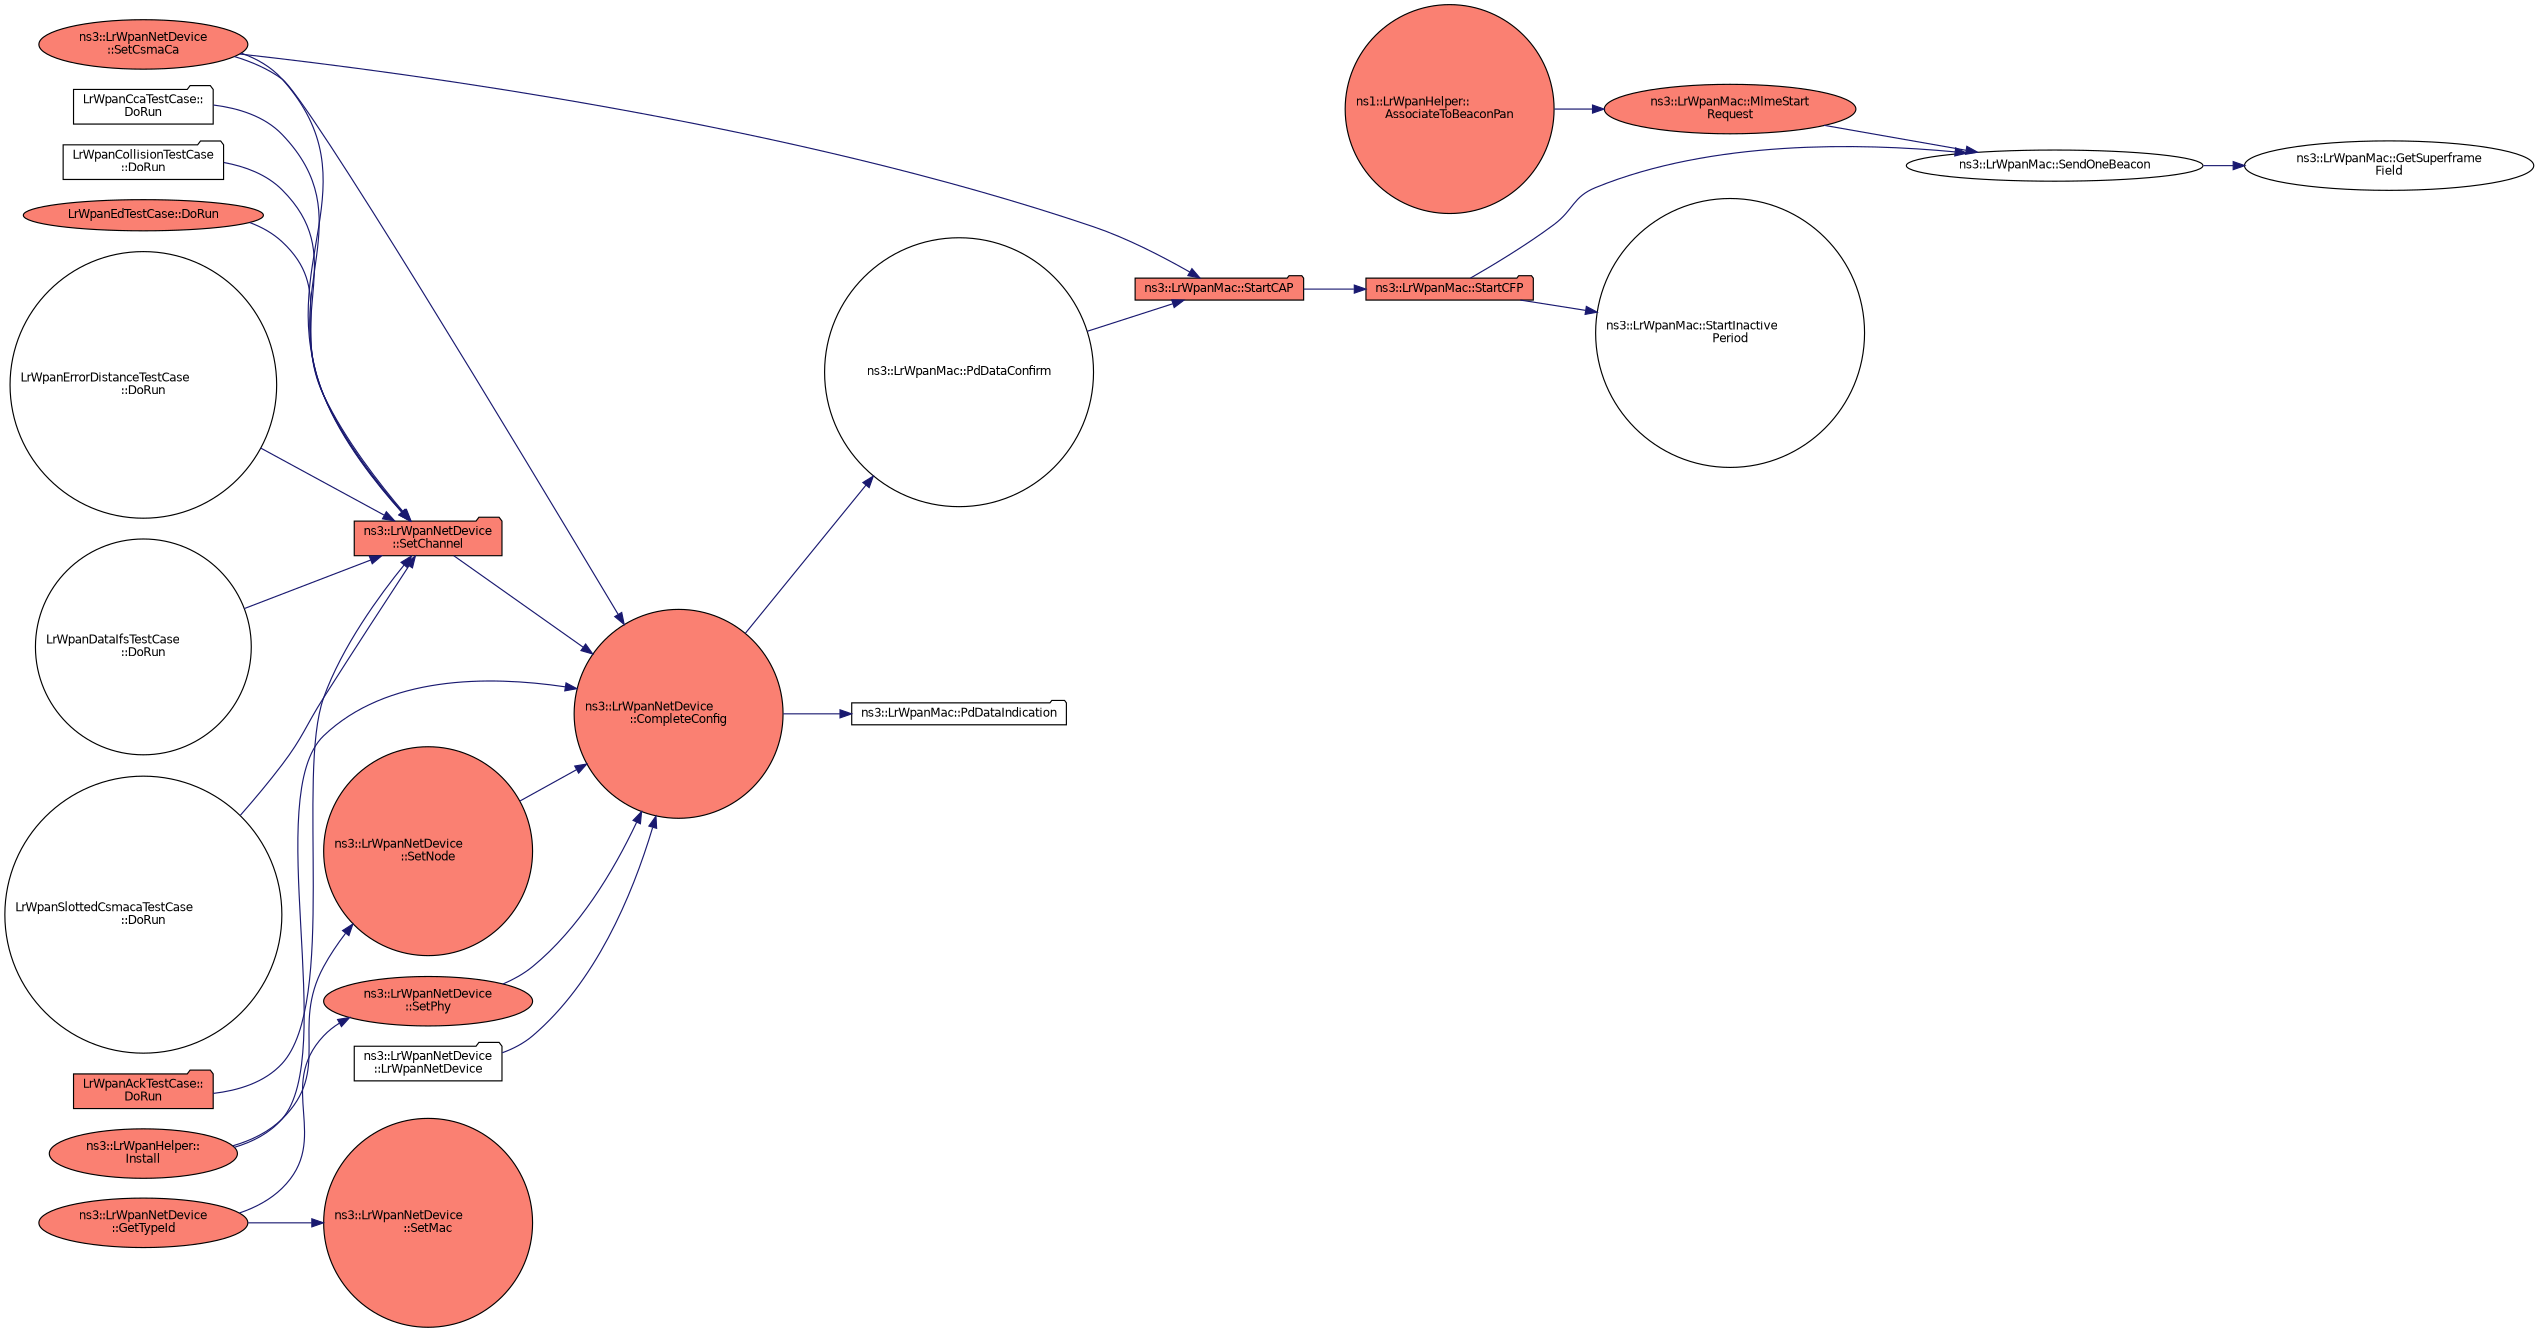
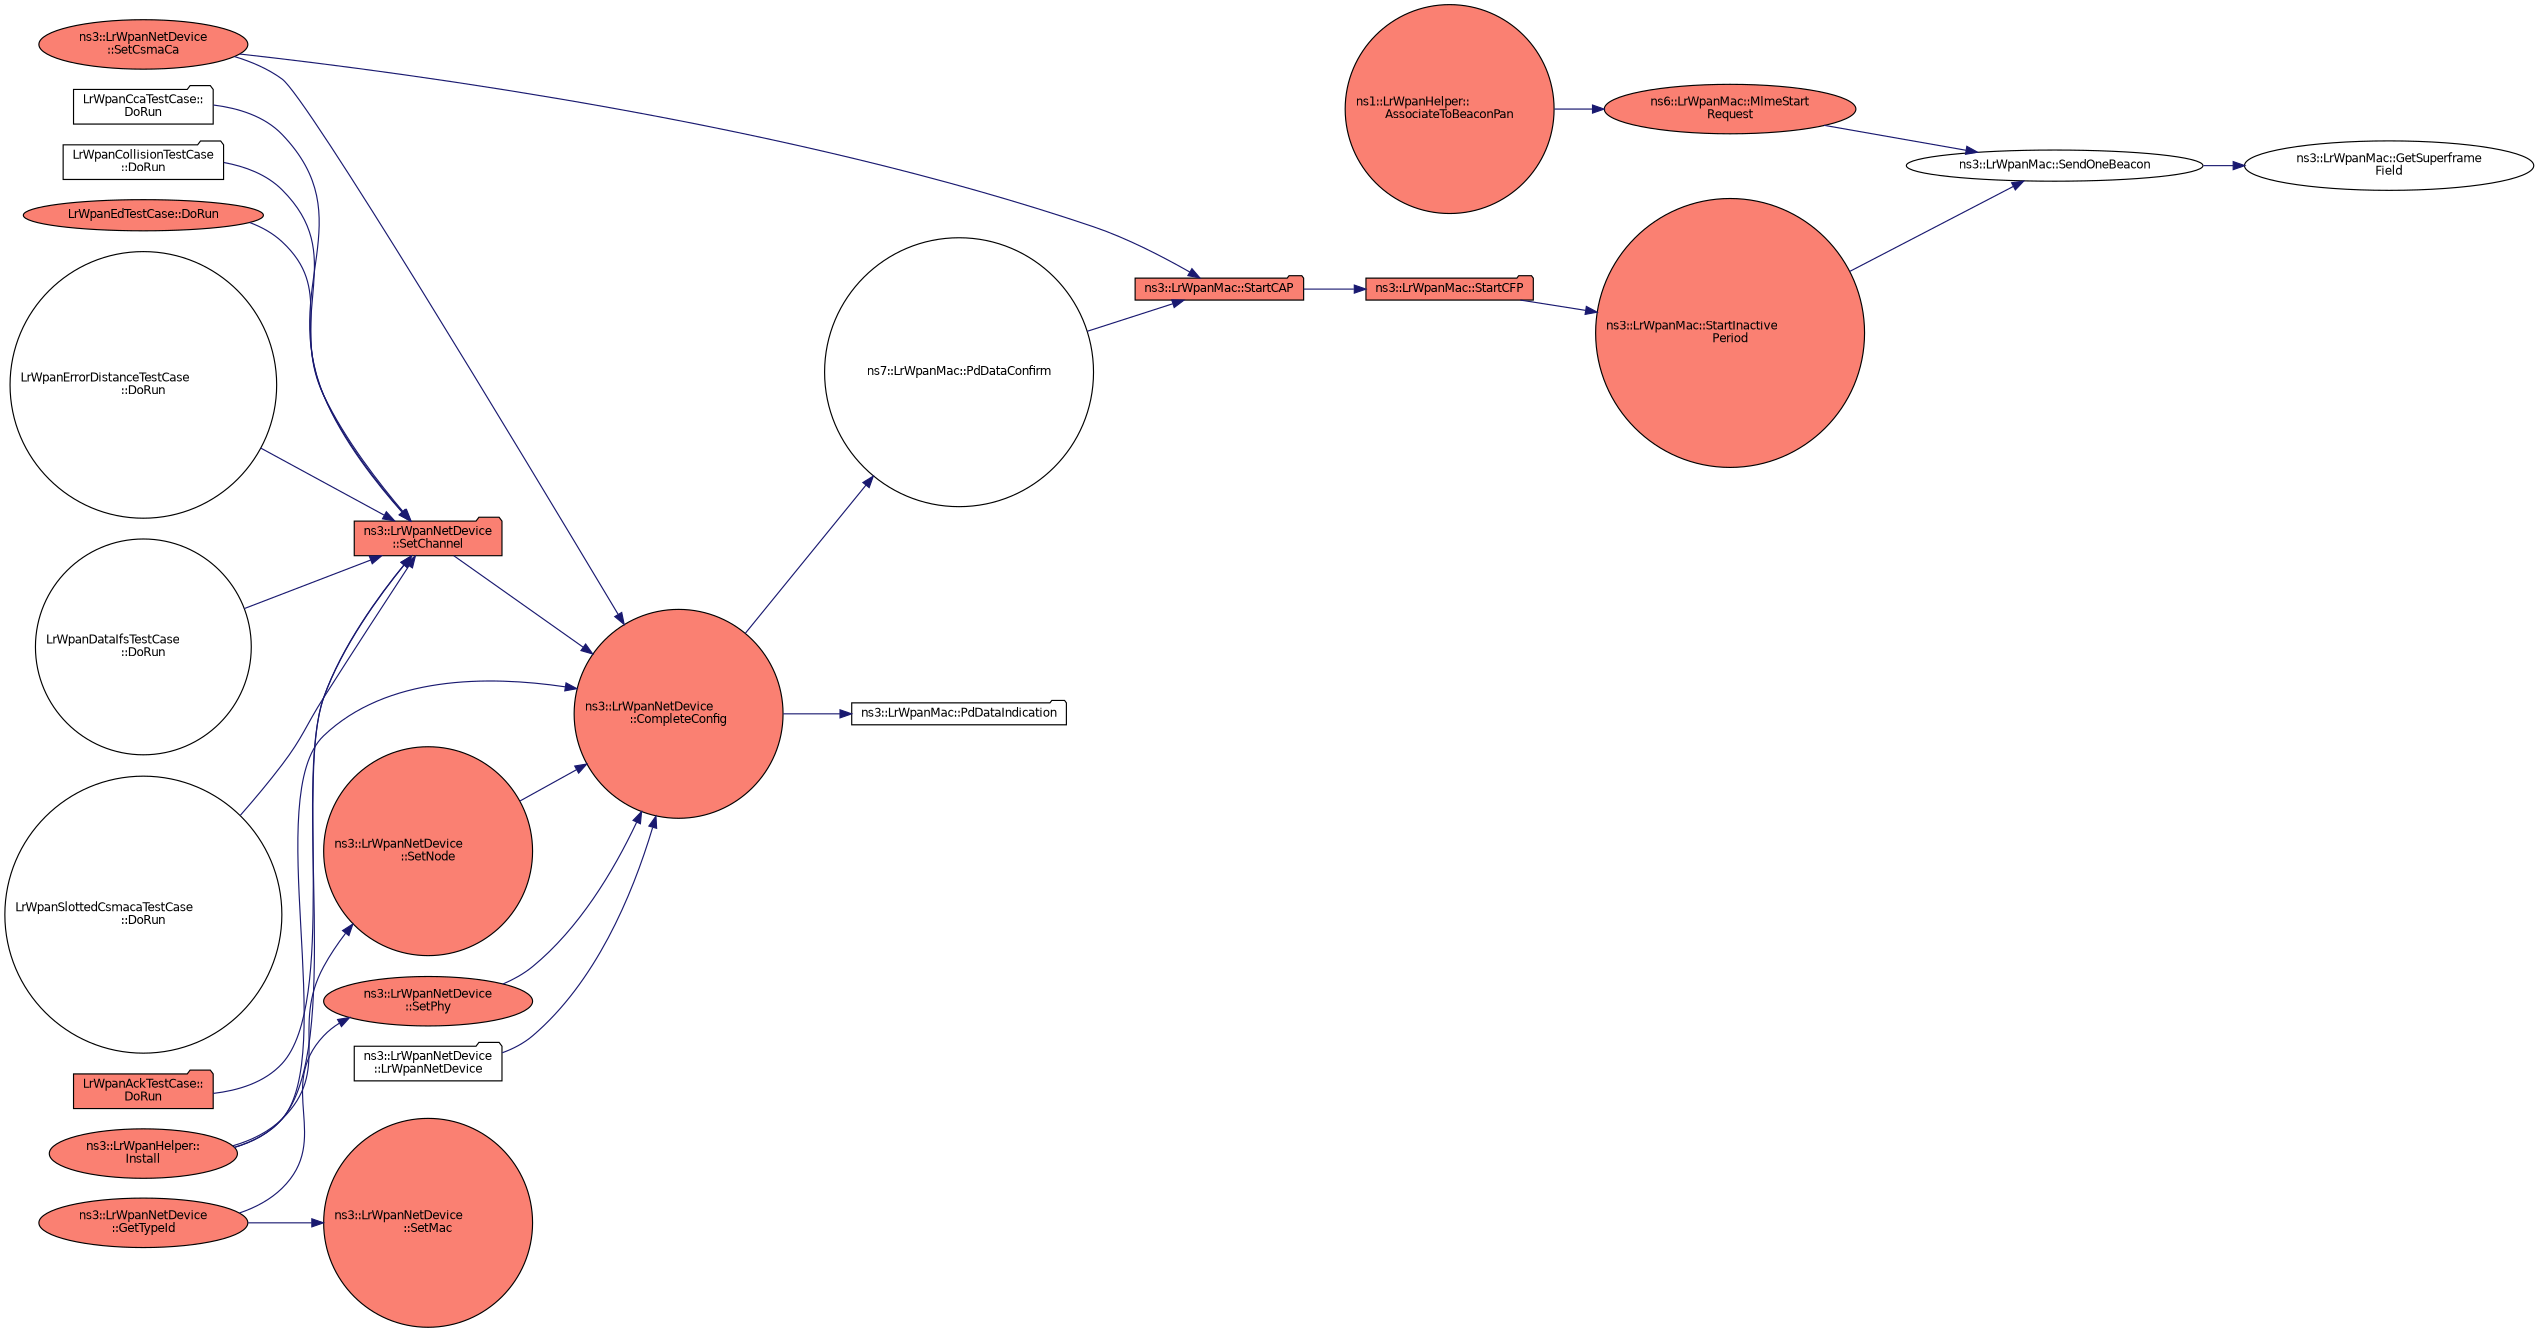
(1730, 109) -> (1730, 109)
(1696, 159) -> (1932, 229)
(323, 188) -> (313, 861)
(1730, 333) -> (1730, 333)
(959, 372) -> (959, 372)
